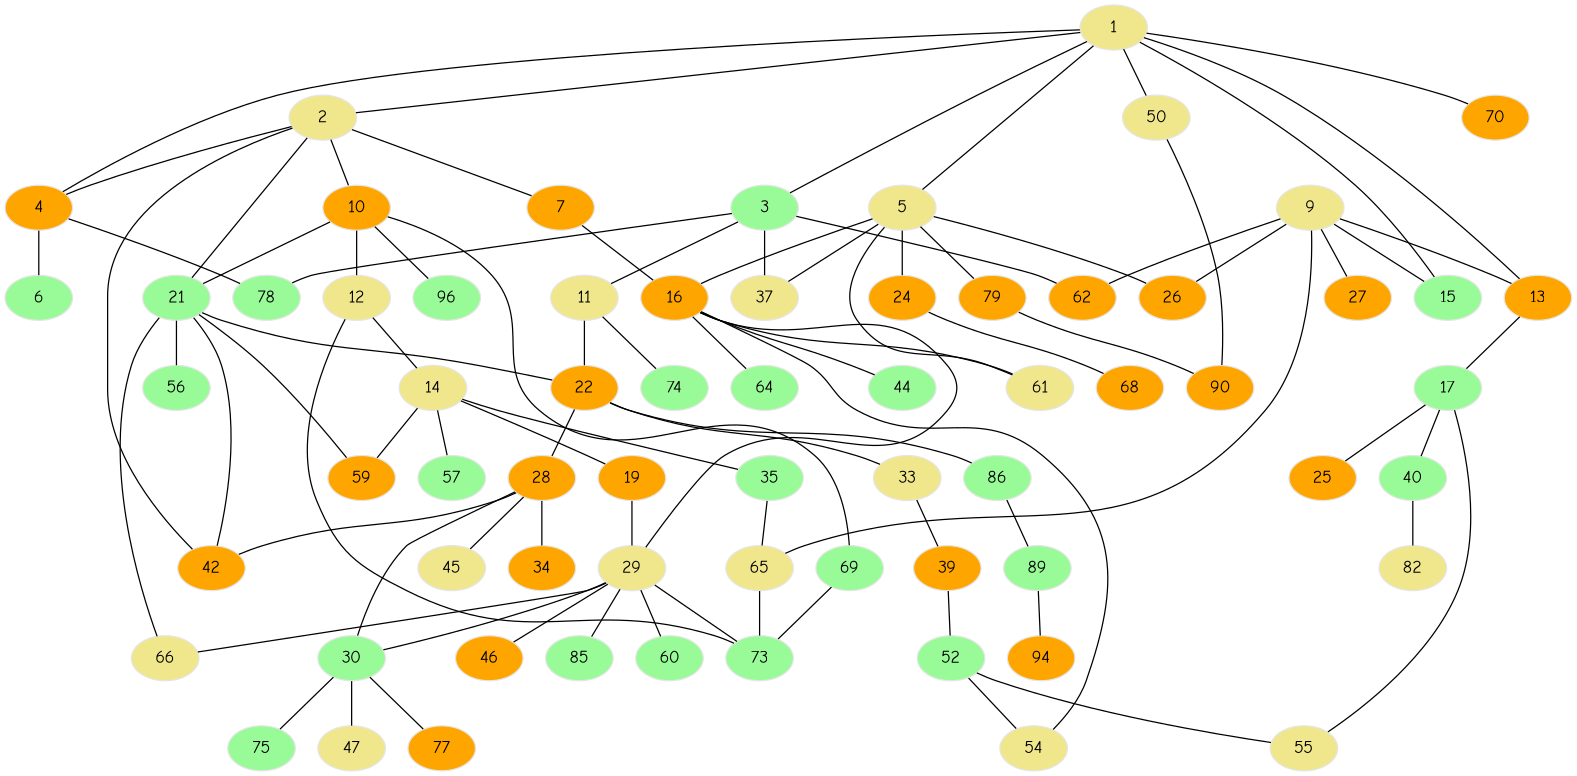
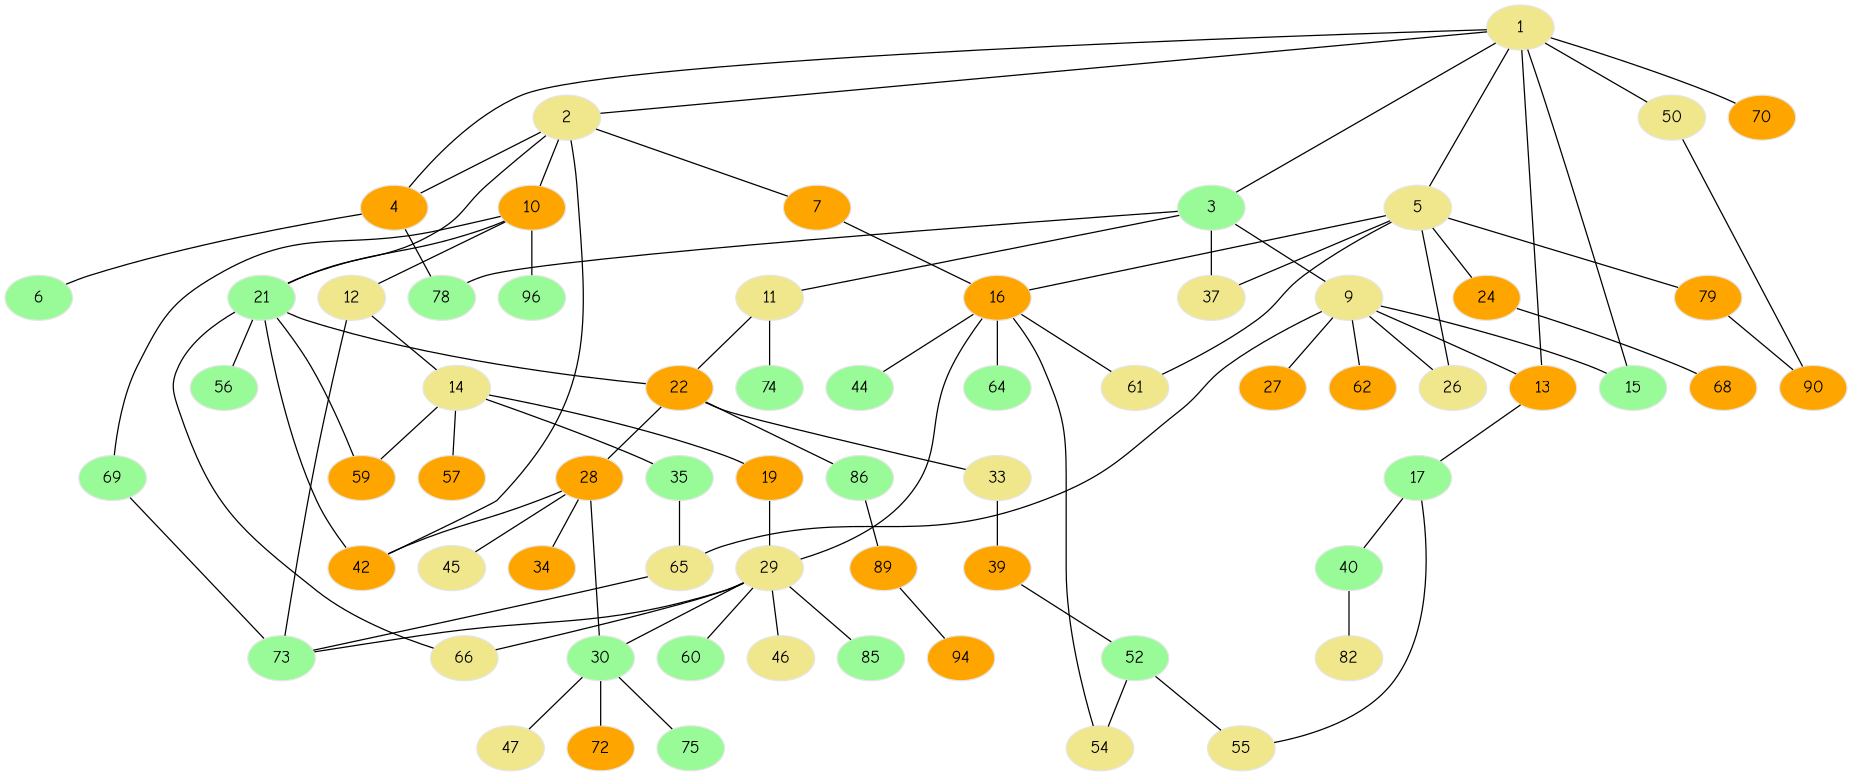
(927, 247) -> (1280, 253)
(1173, 298) -> (1453, 388)
(452, 478) -> (452, 478)
(1323, 478) -> none
(1037, 568) -> (883, 568)
(489, 658) -> (781, 658)
(442, 748) -> (601, 748)
